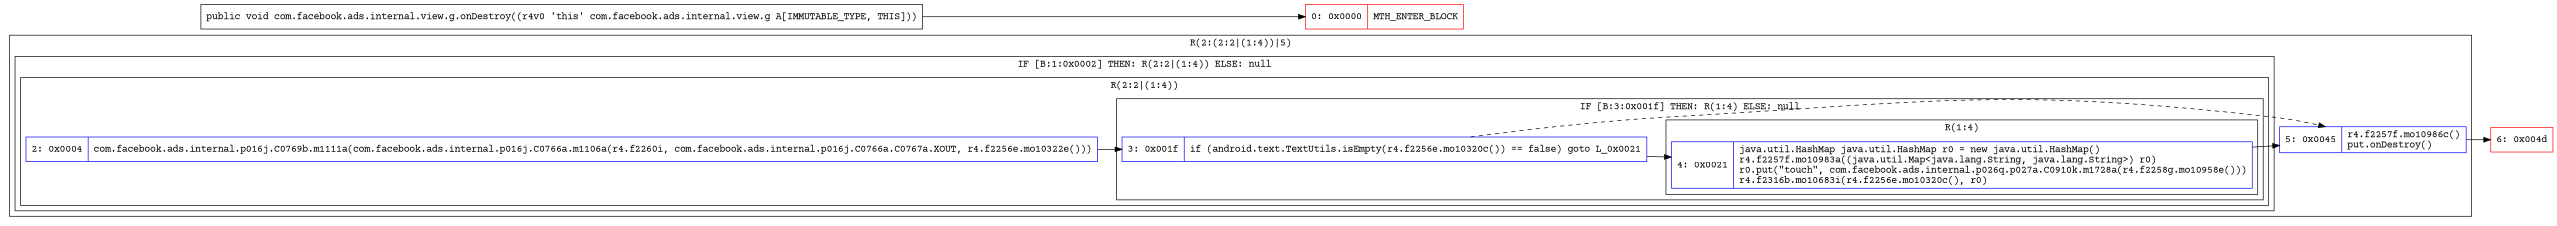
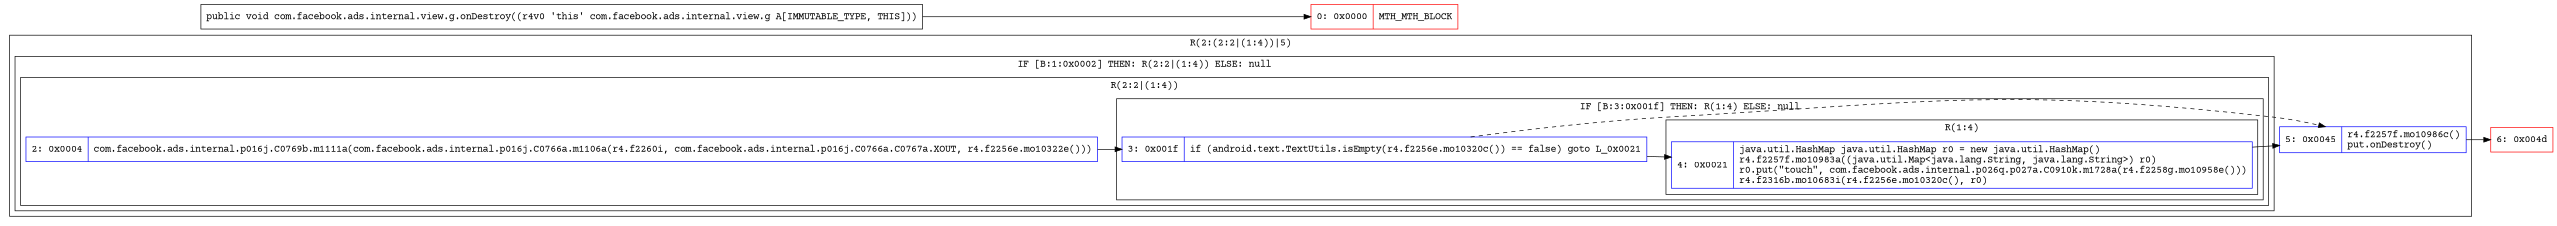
(1416, 16) -> (1416, 16)
